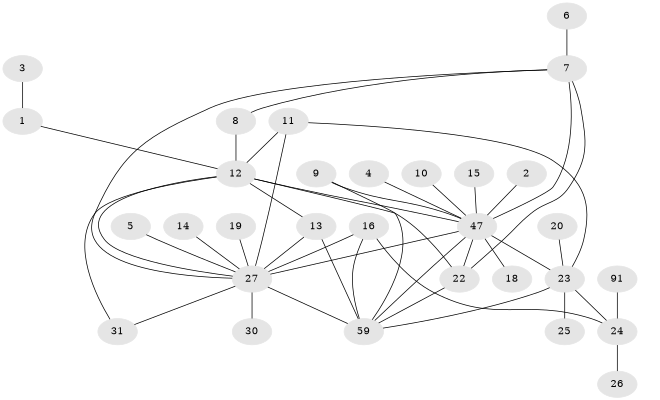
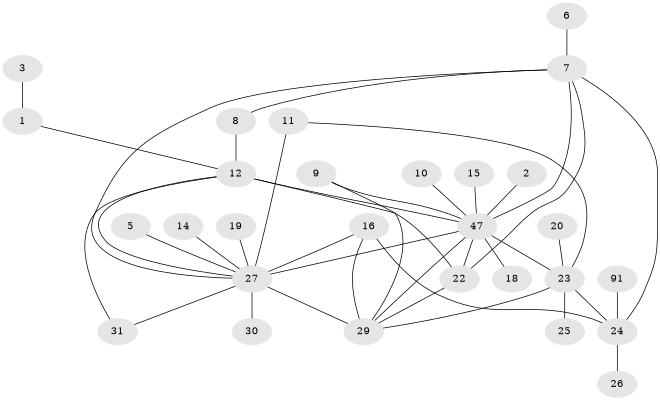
(262, 147) -> none
(369, 174) -> none
none -> (658, 186)
(316, 226) -> none
(364, 332) -> (364, 332)
